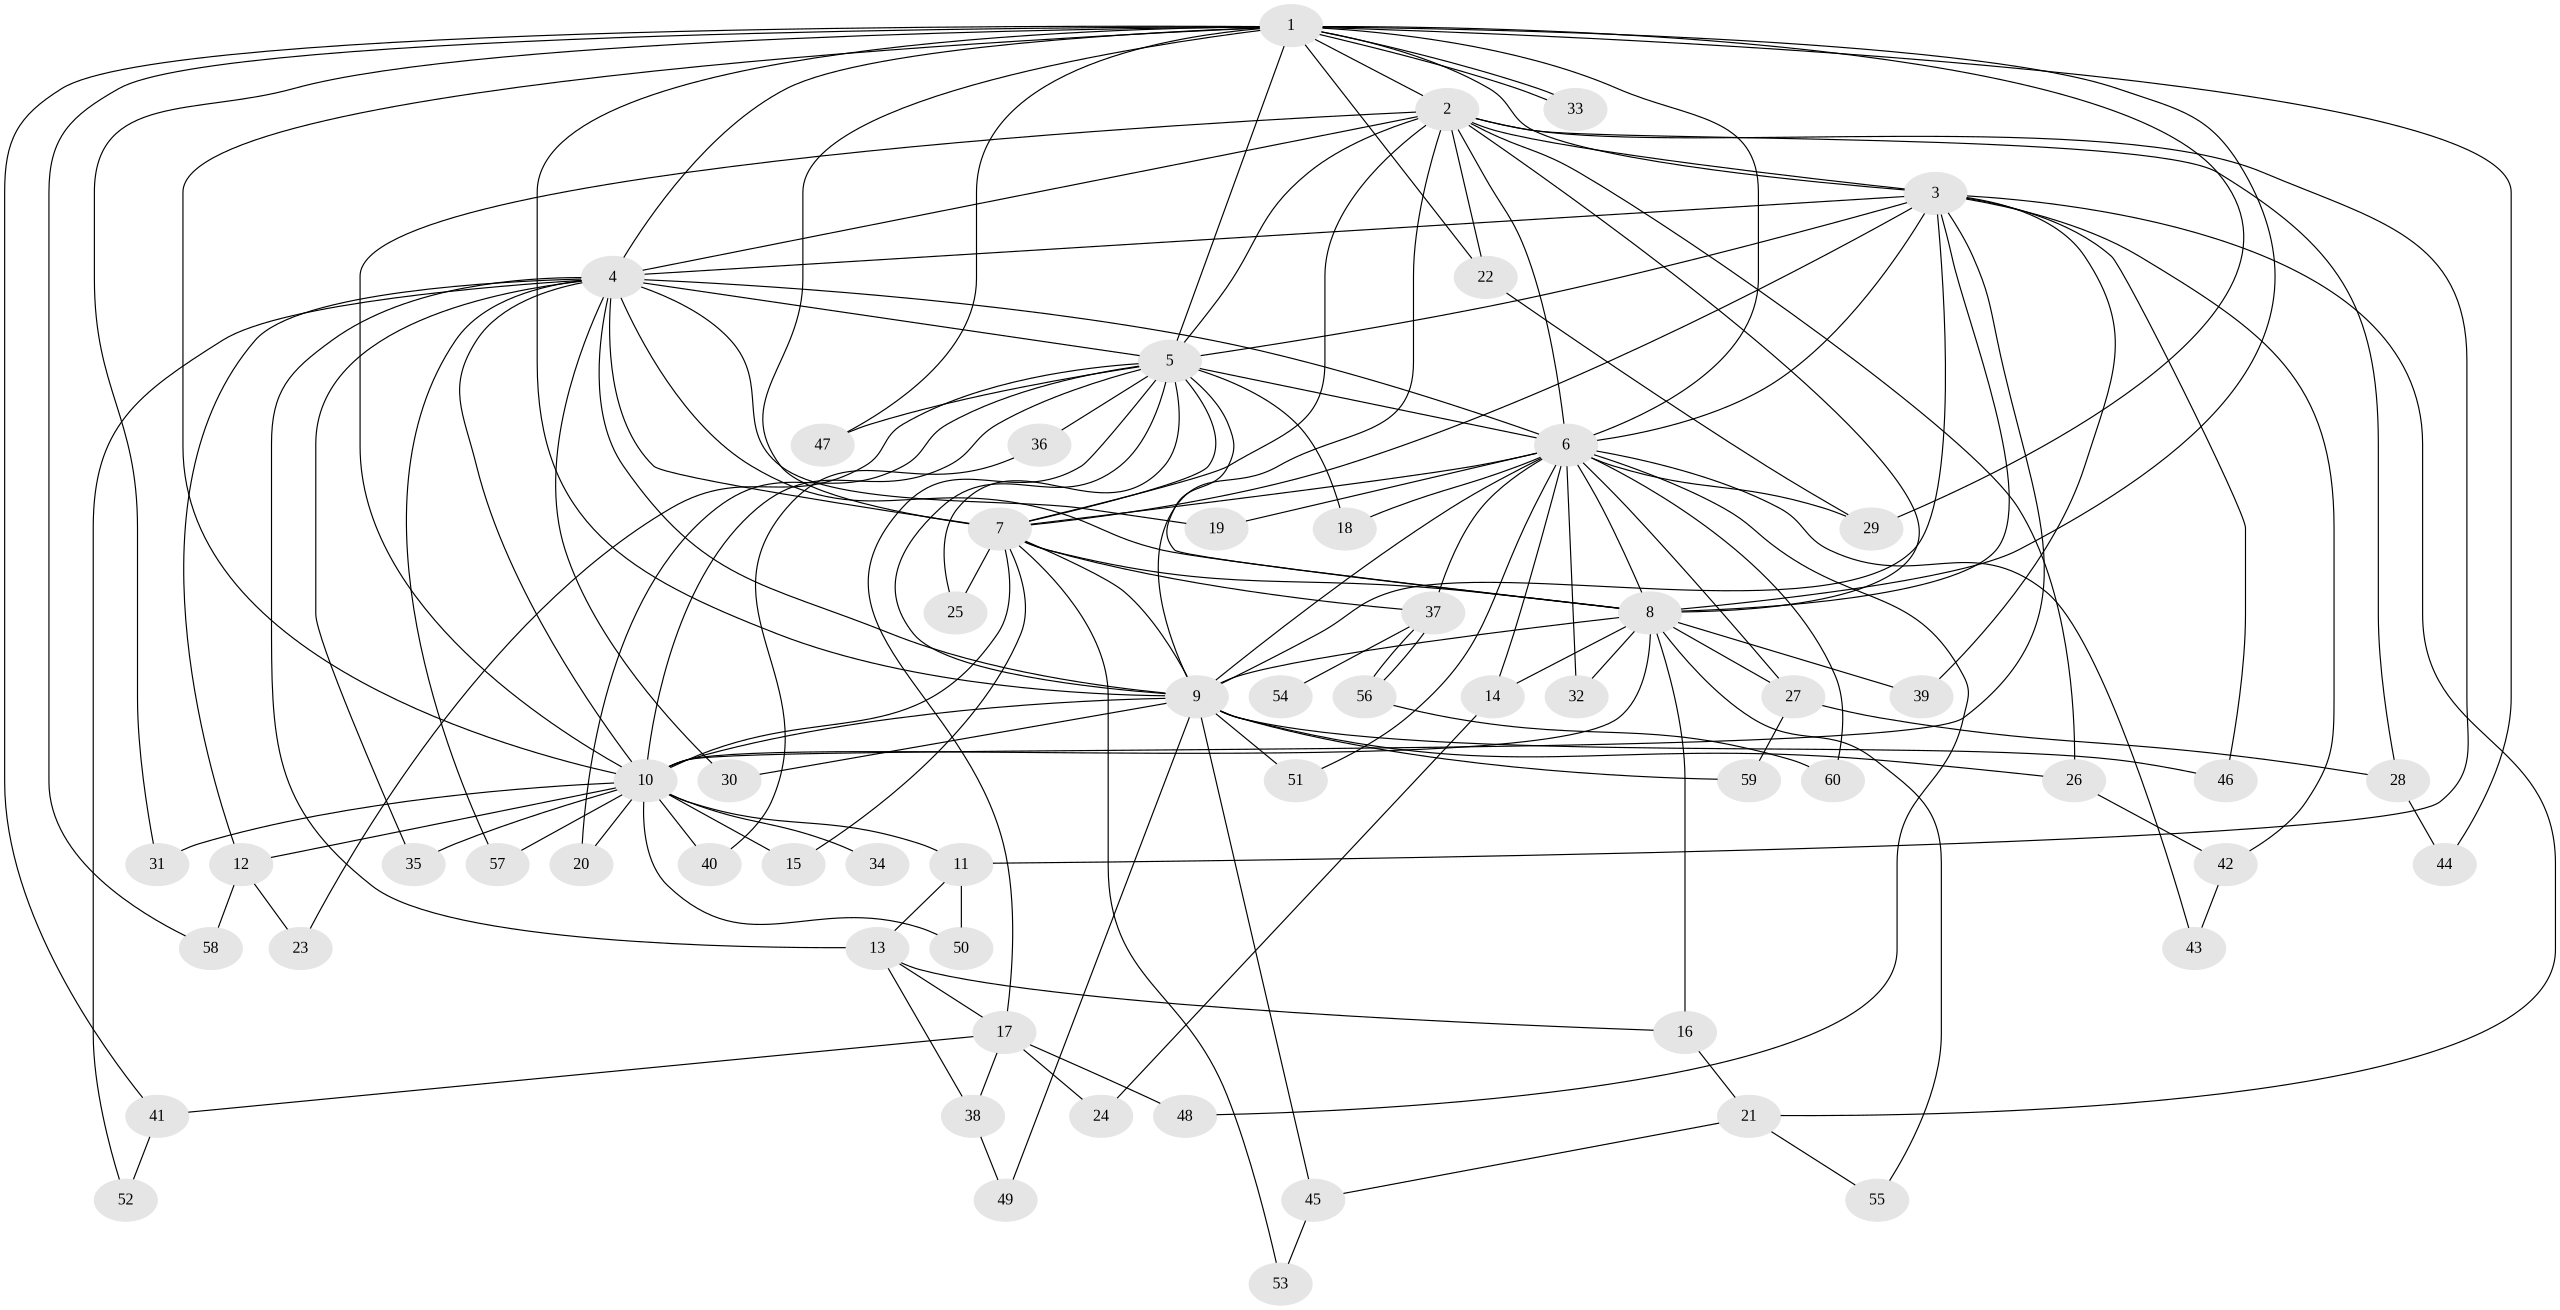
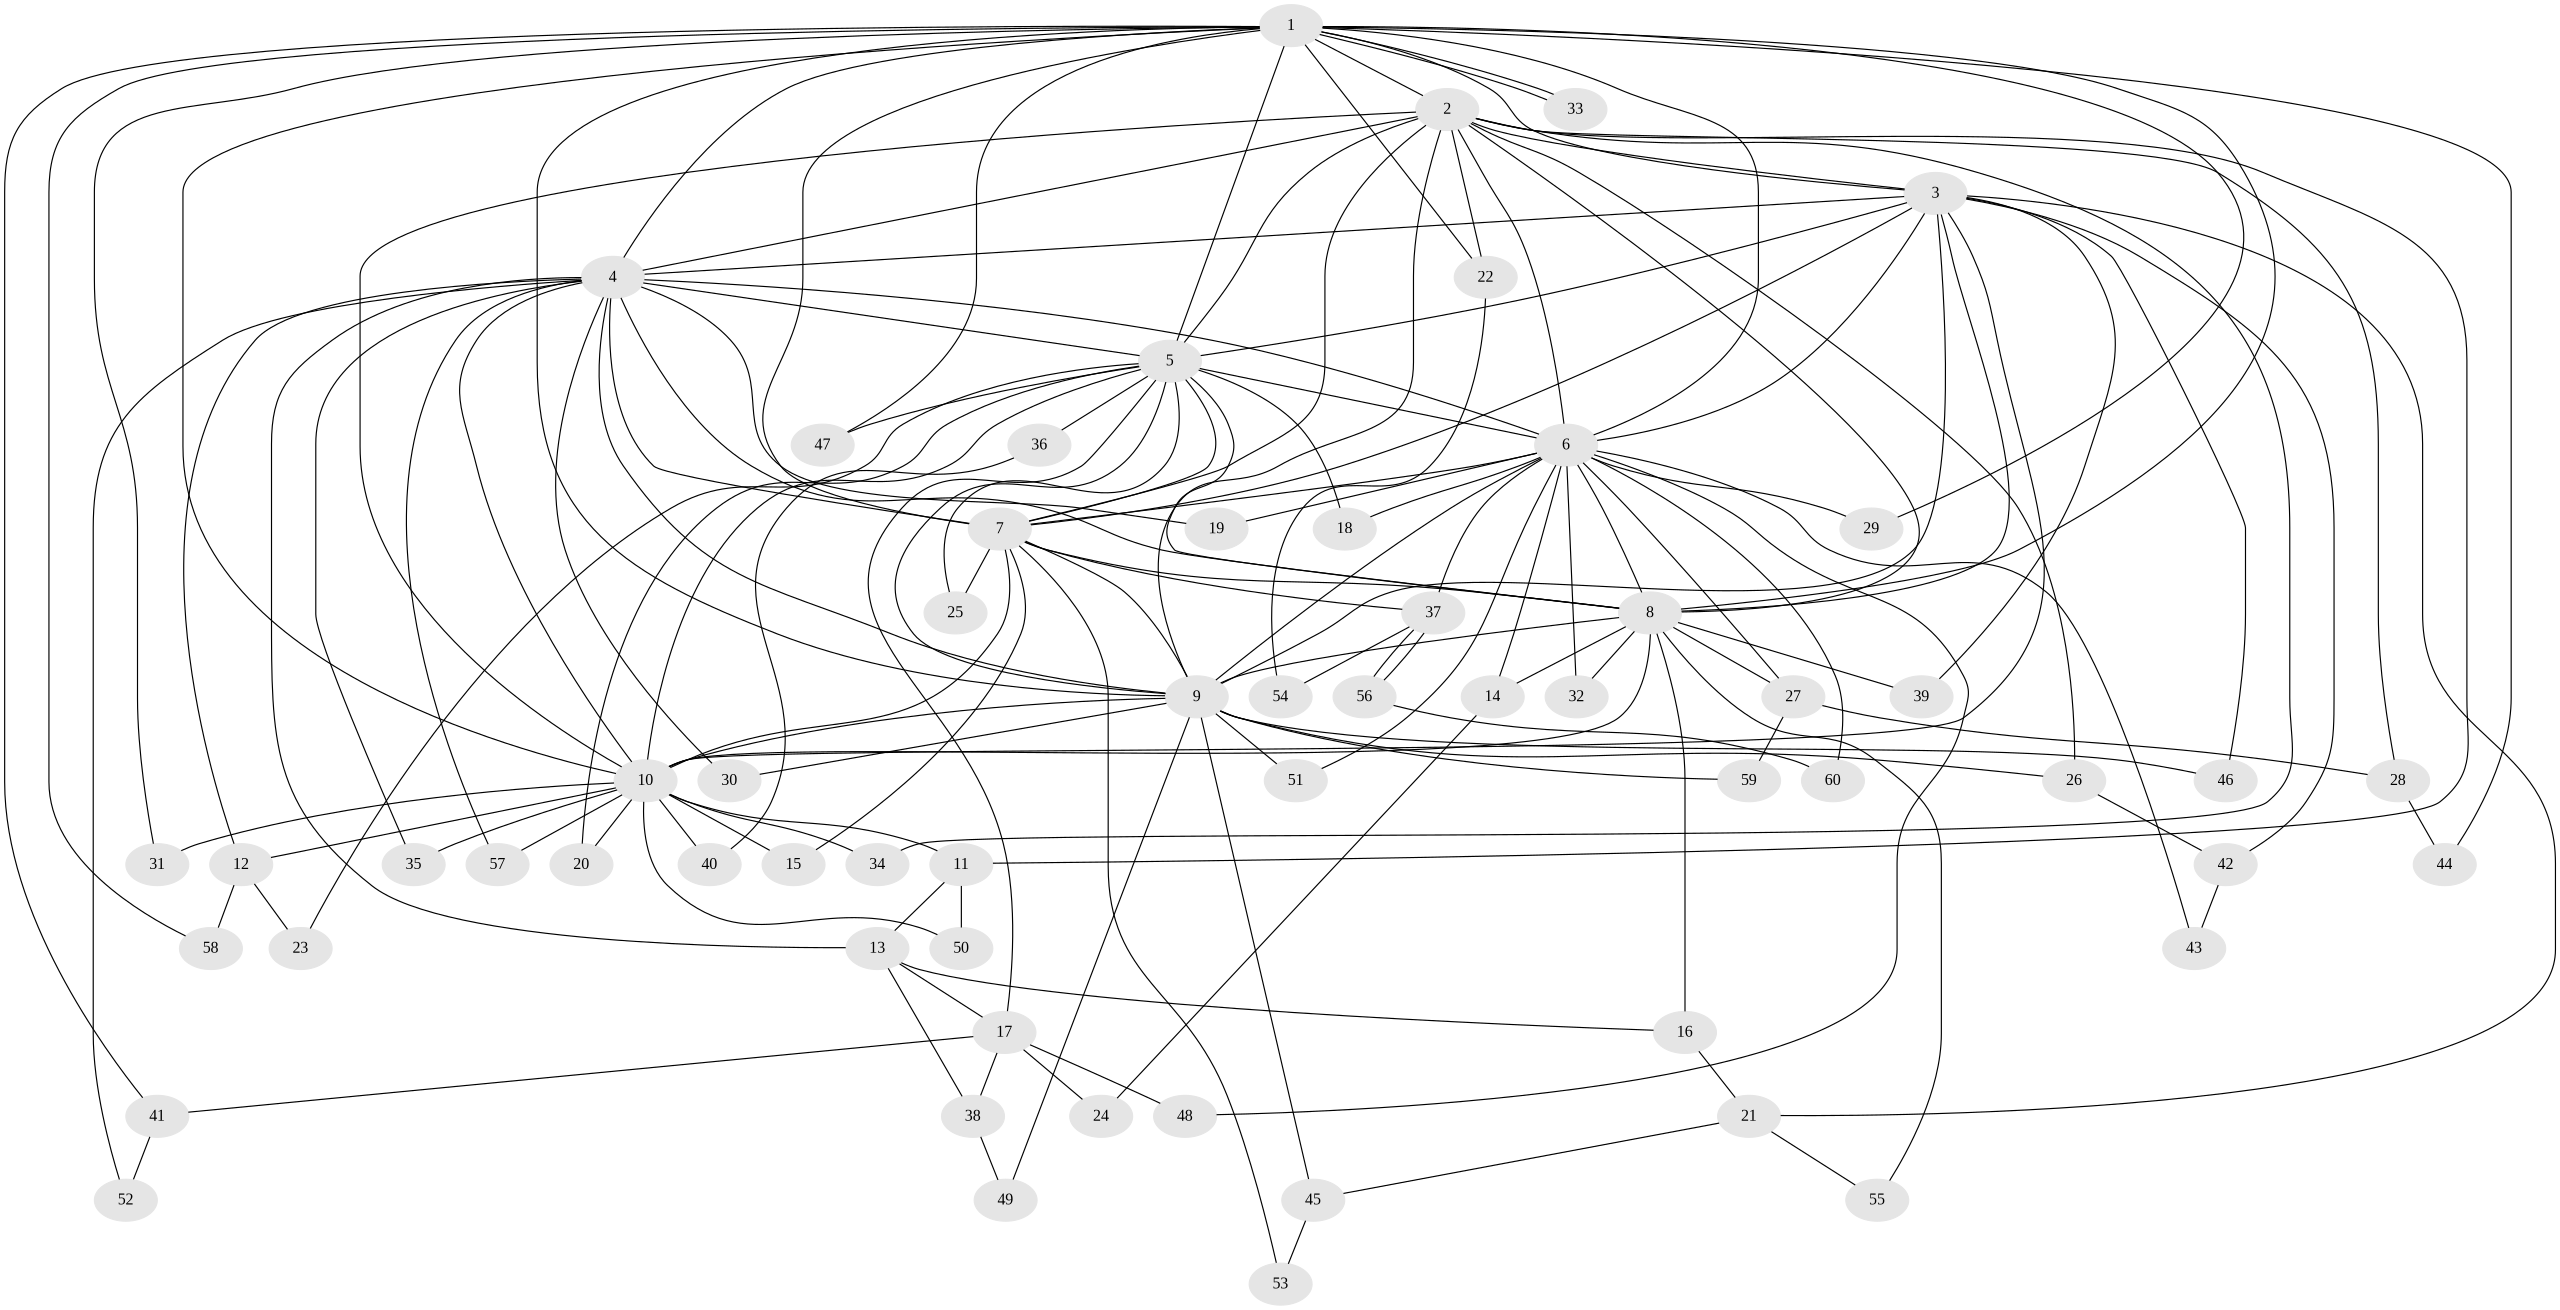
(1675, 407) -> (1435, 460)
none -> (2236, 808)
